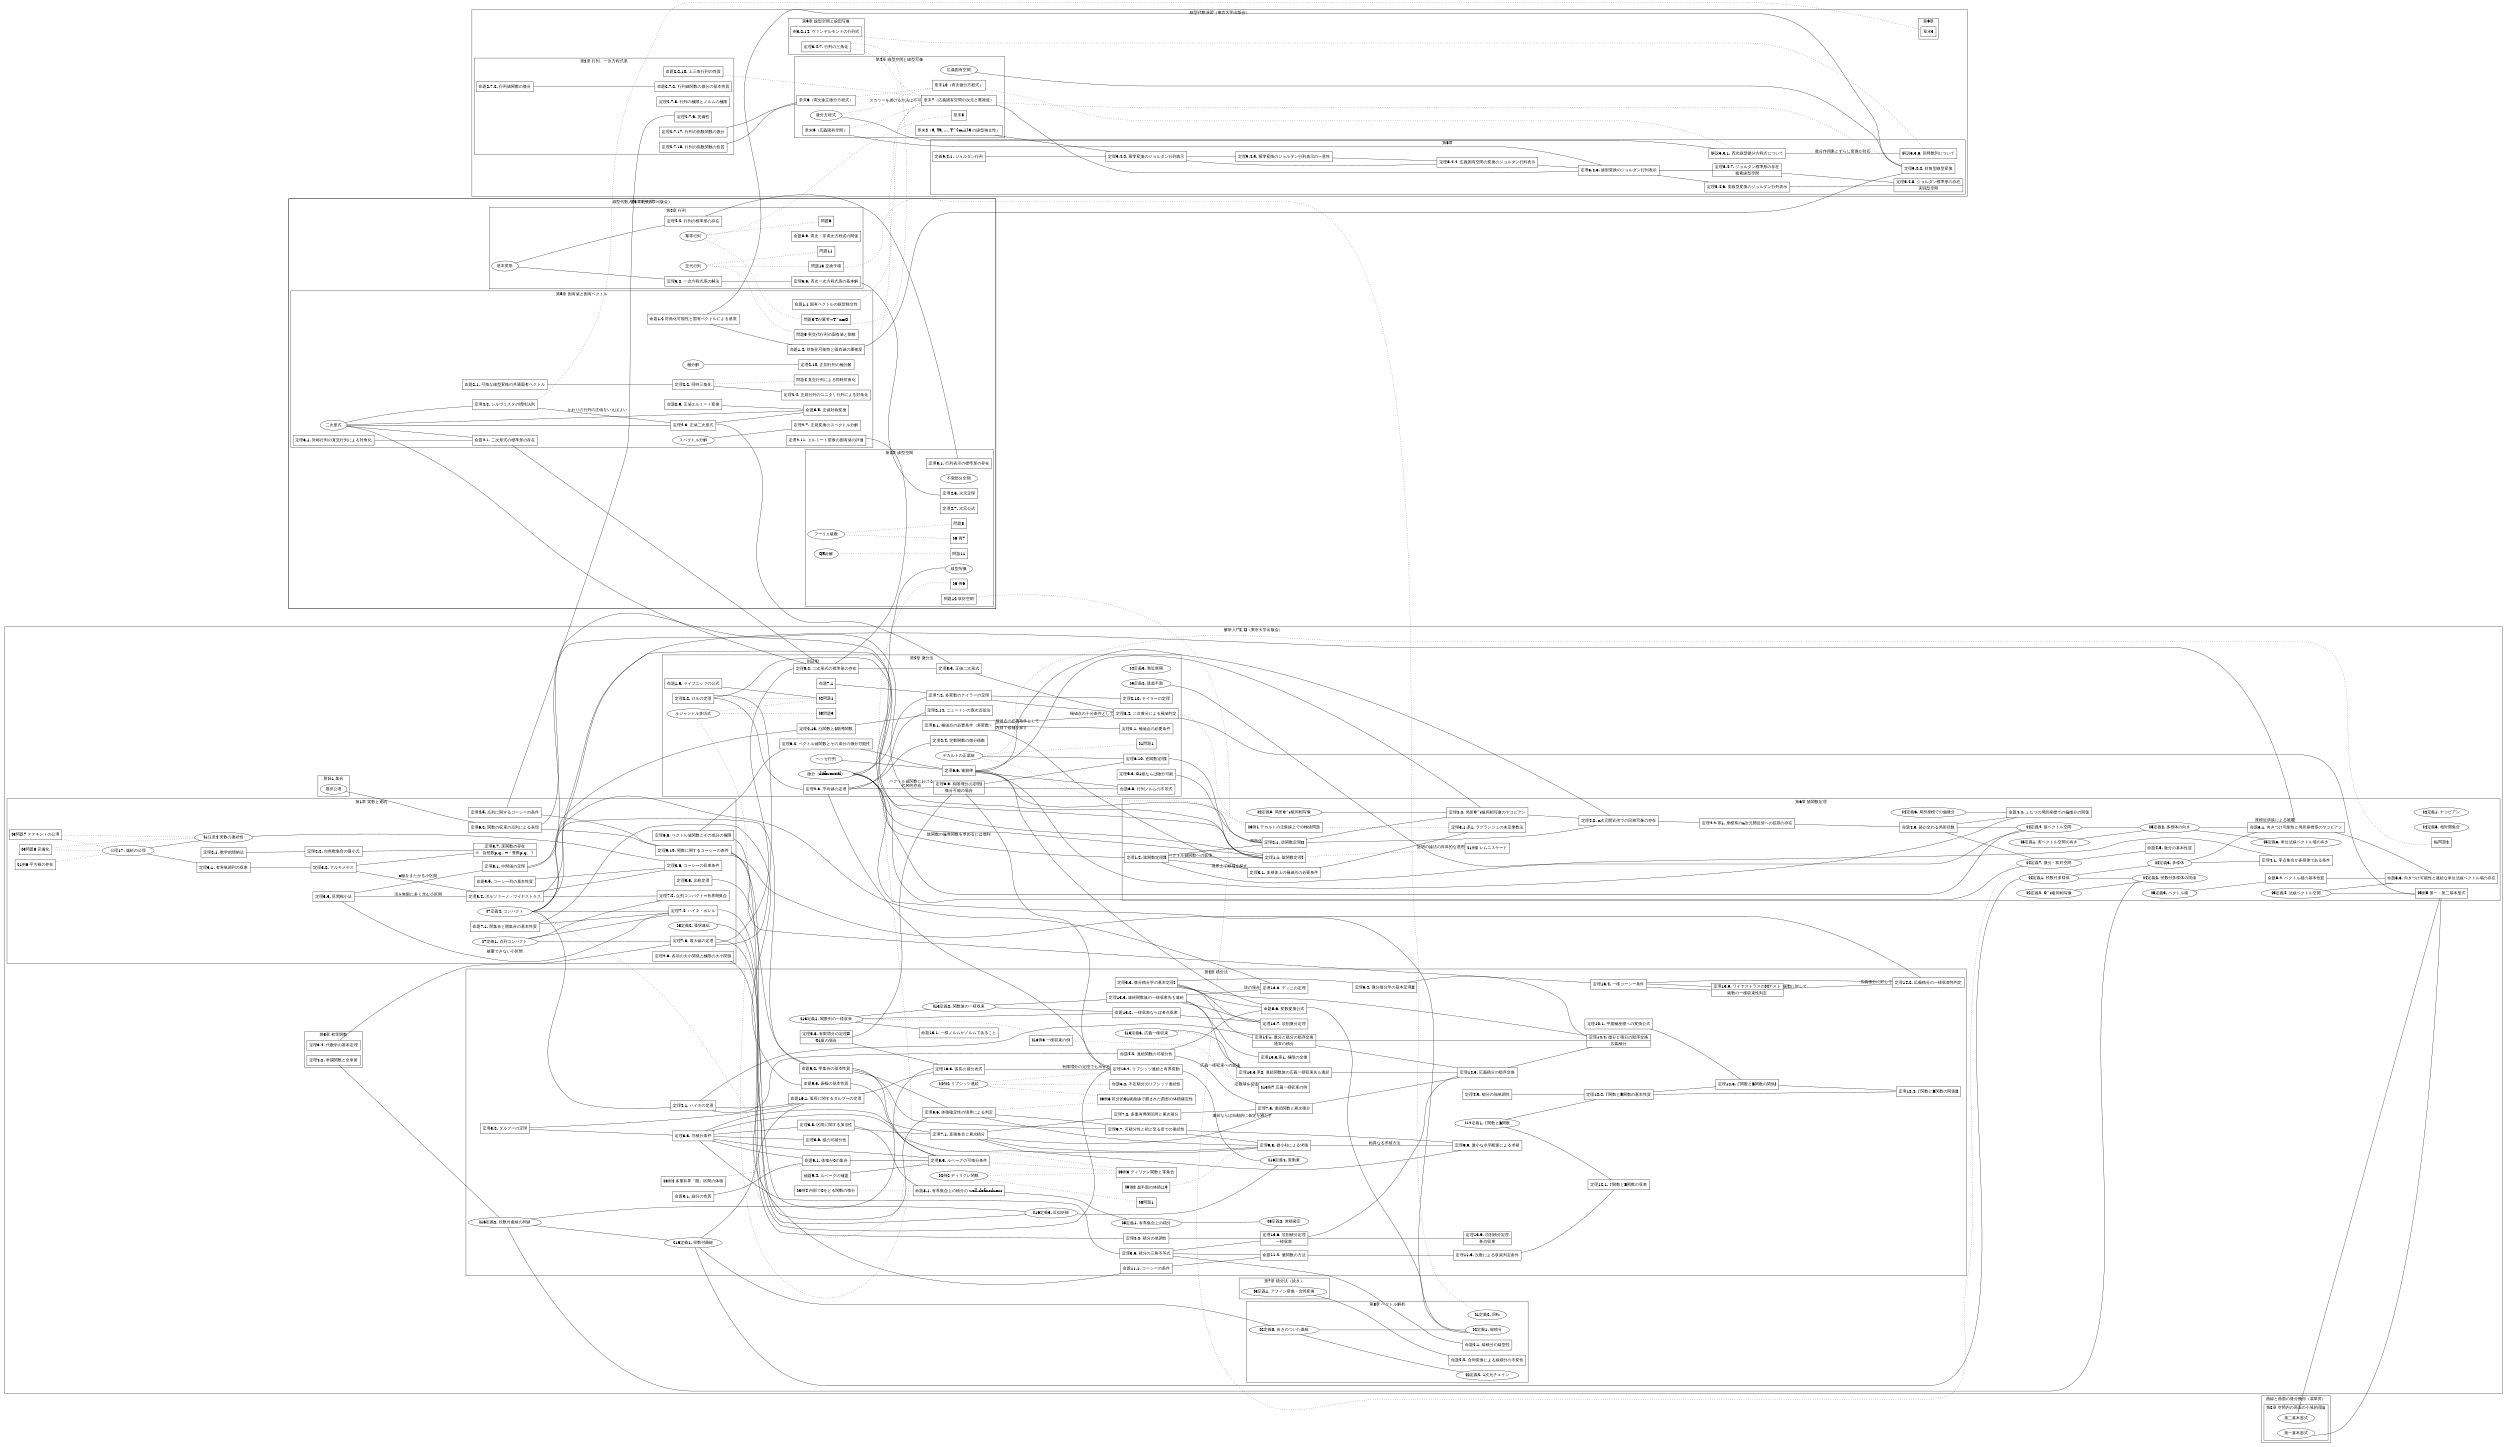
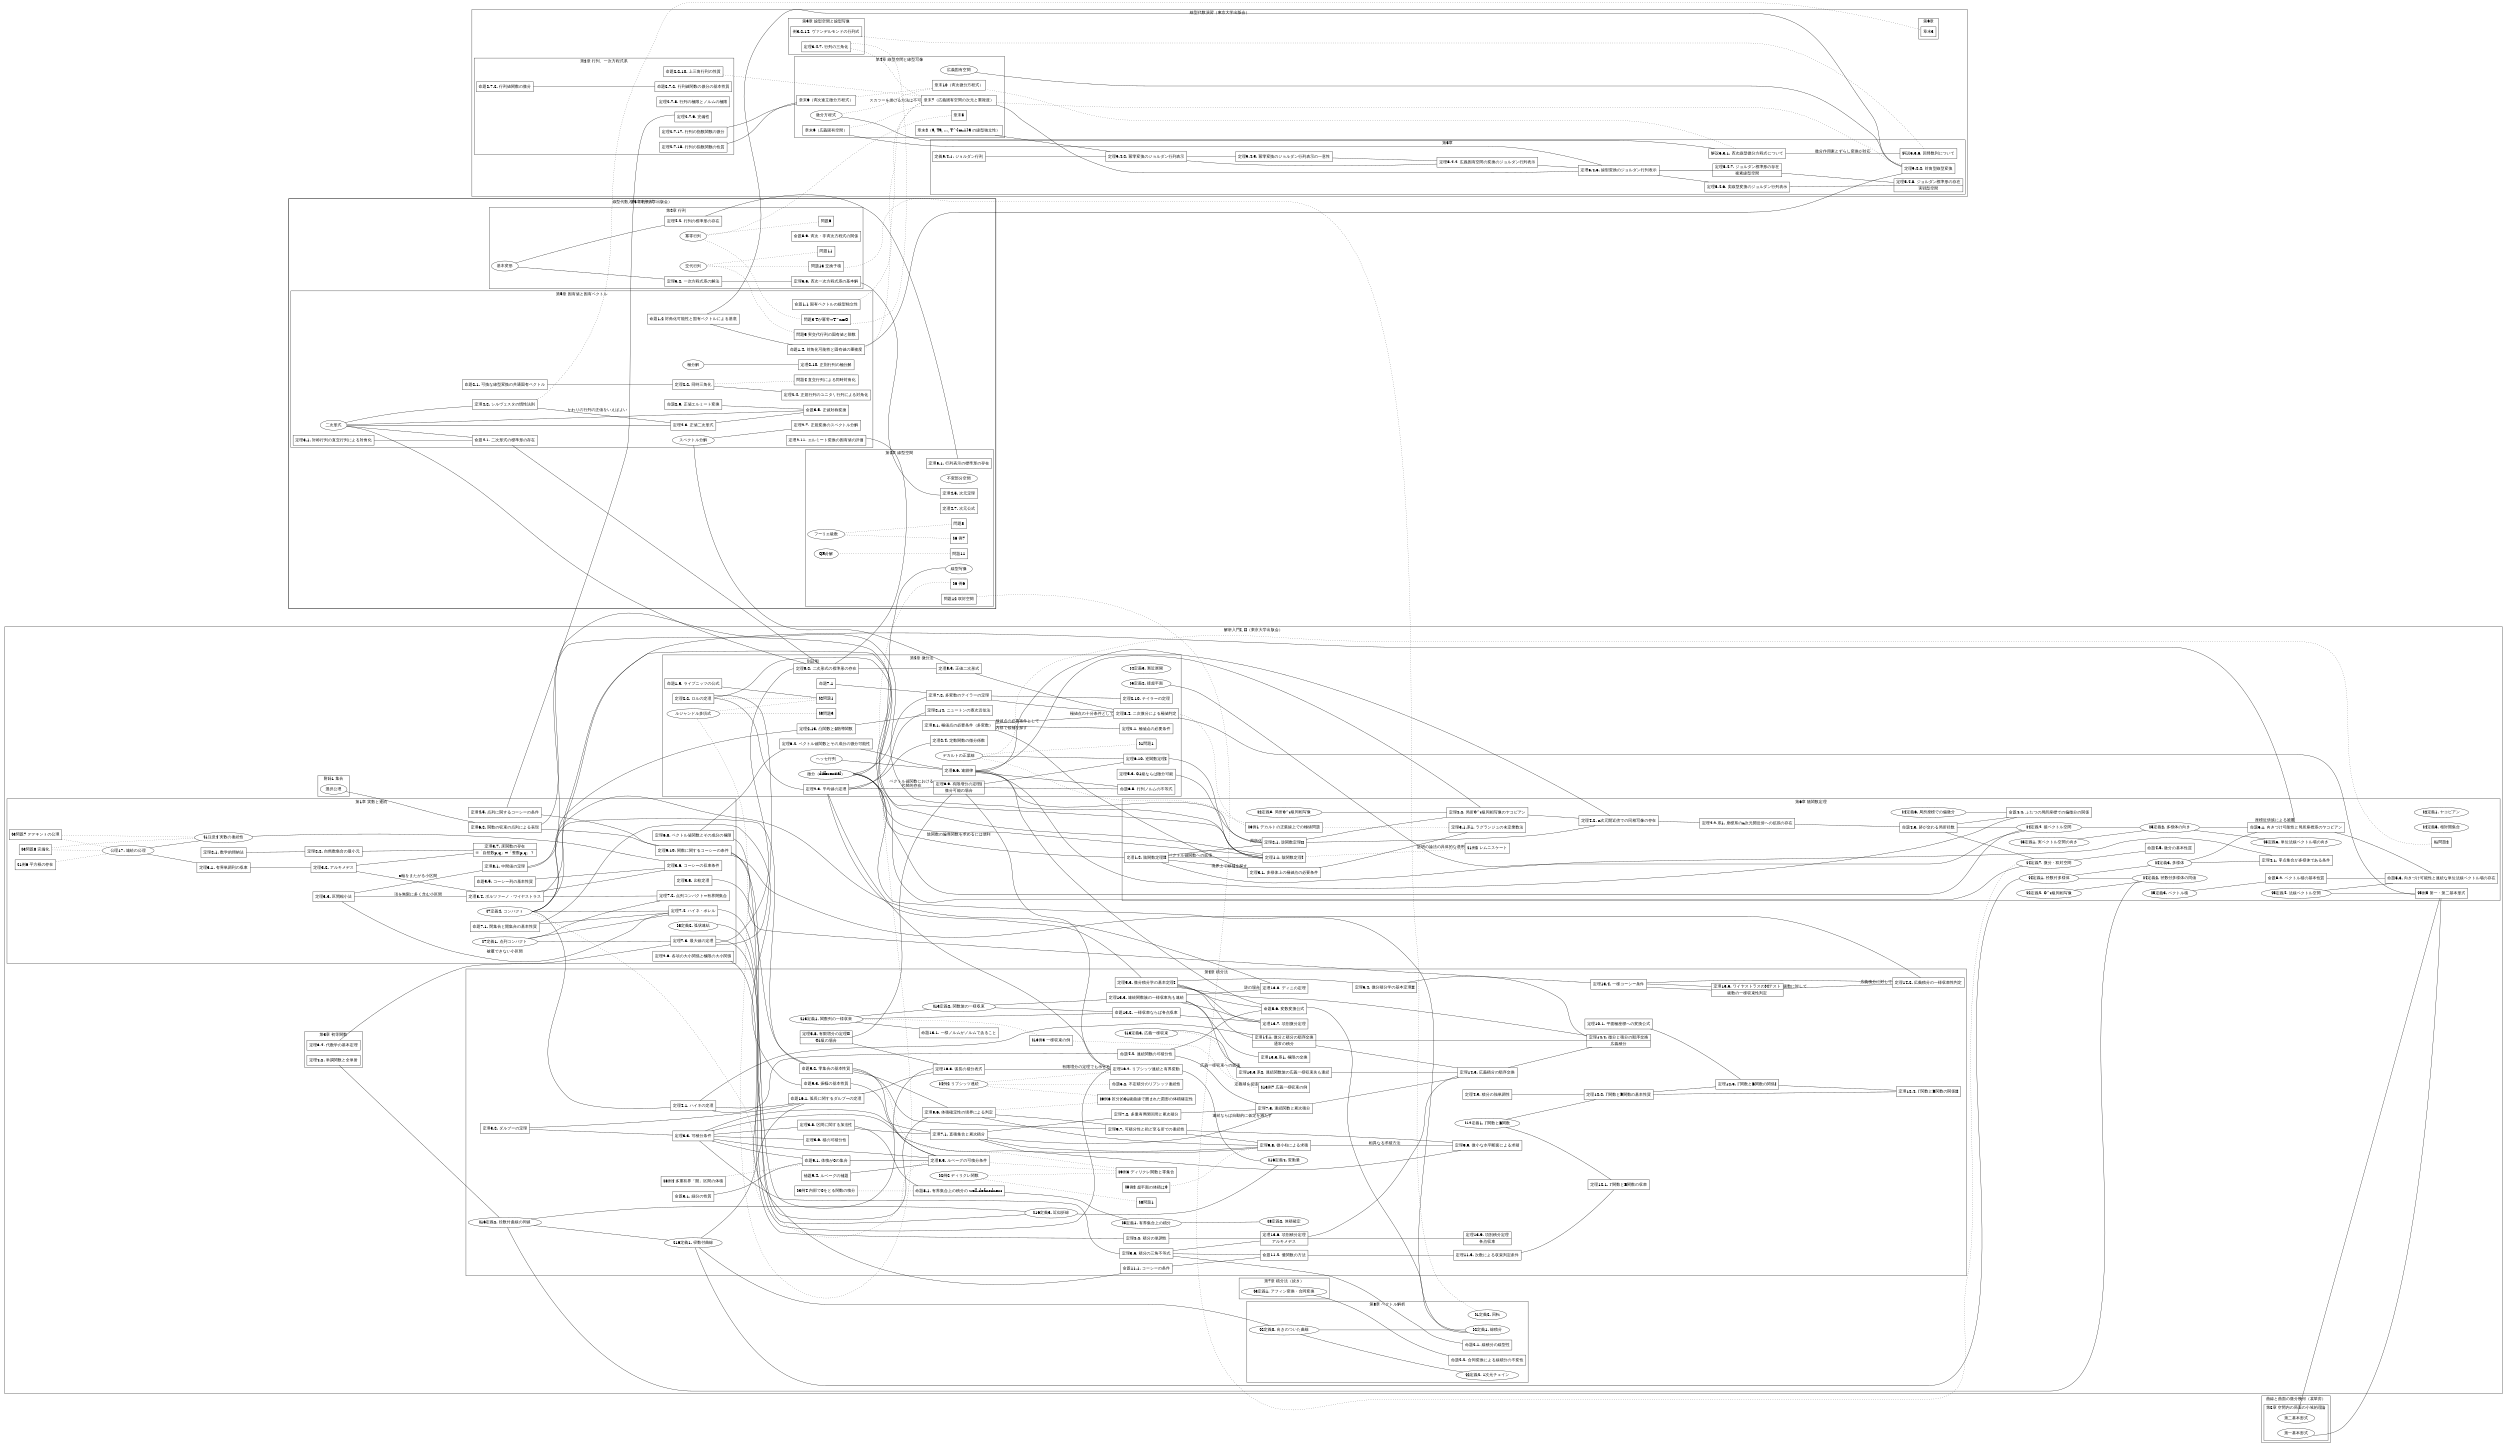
(771, 596) -> (766, 616)
none -> (958, 918)
(1284, 1242) -> (1284, 1242)
